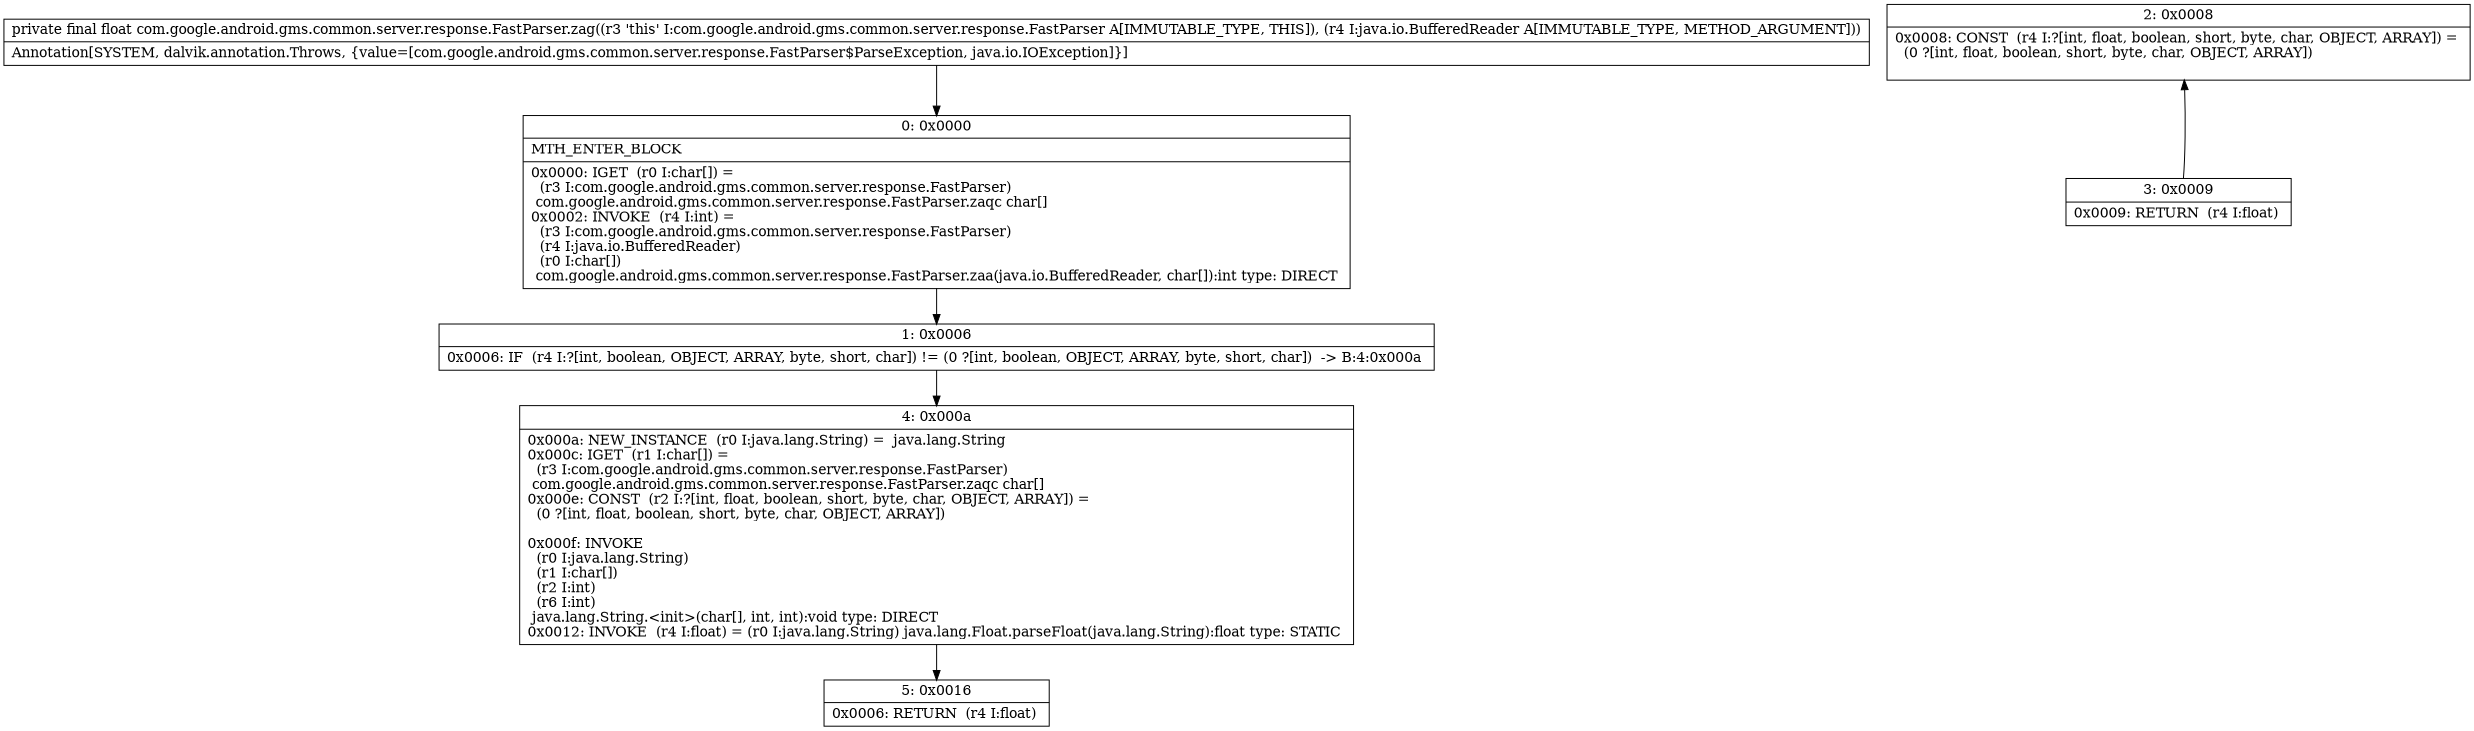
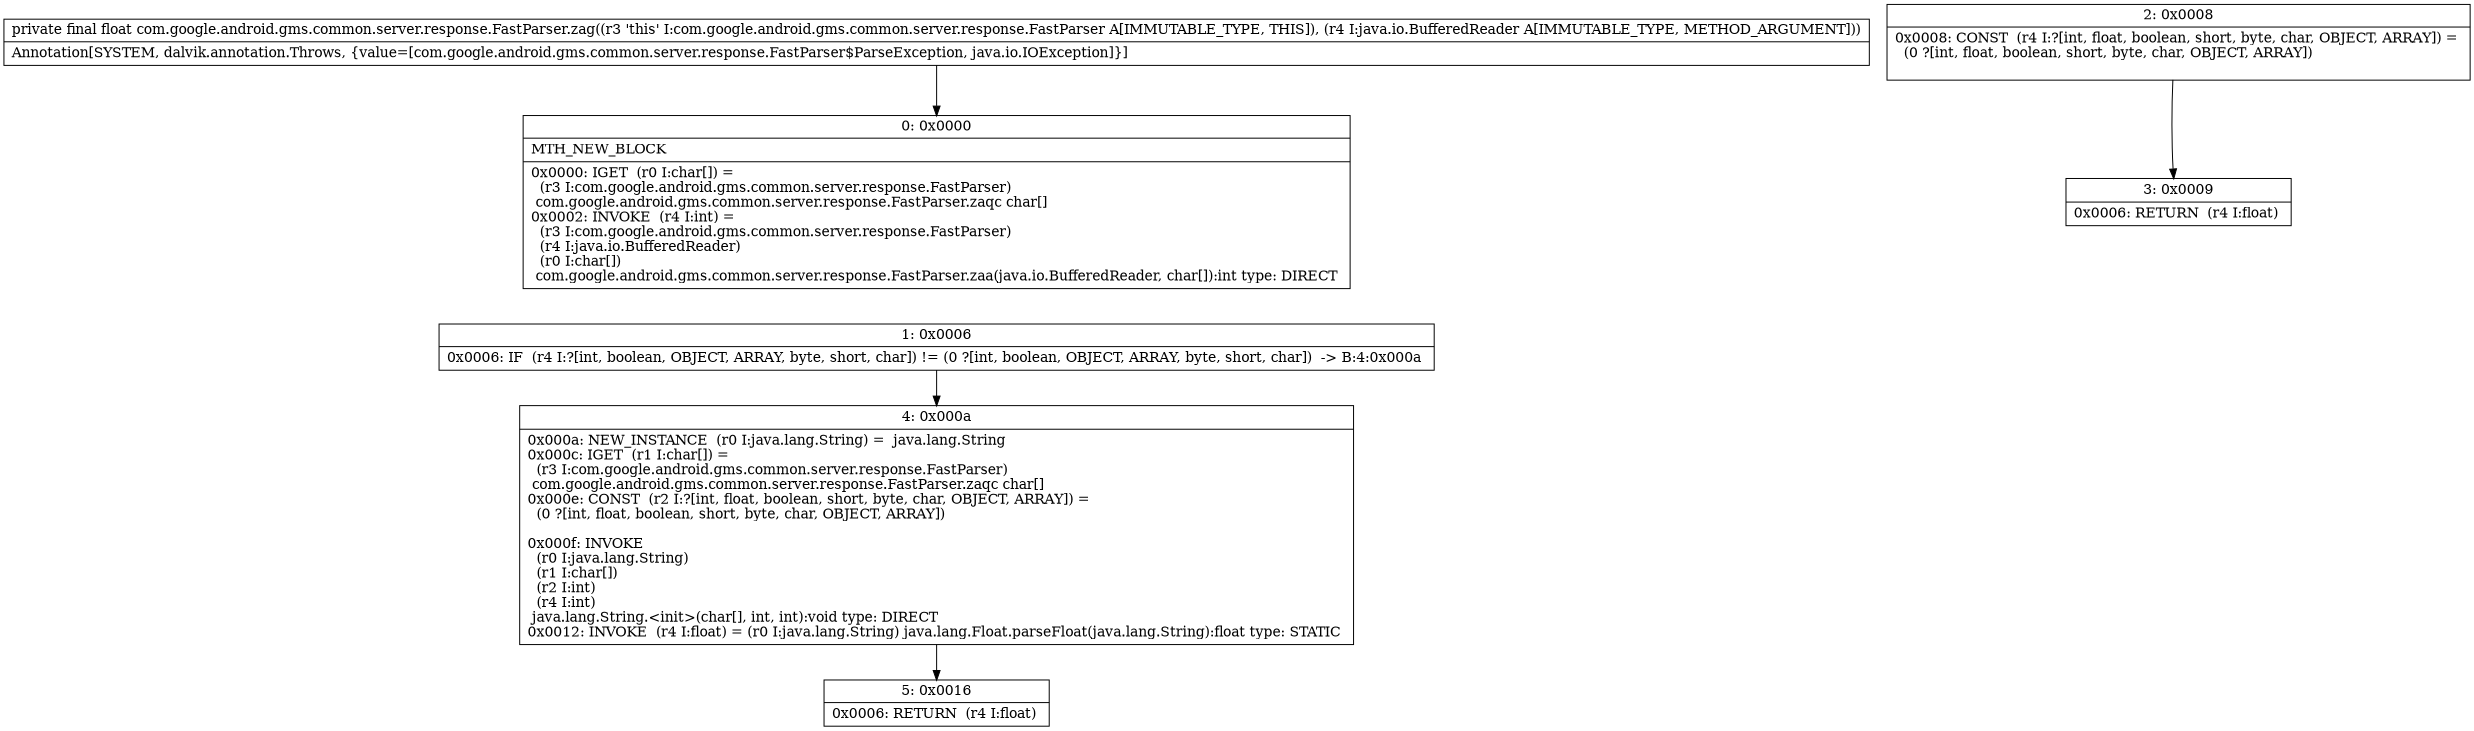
(2185, 134) -> (2172, 124)
(607, 149) -> (599, 149)
(2179, 213) -> (2179, 213)
(937, 301) -> none
(562, 603) -> (562, 603)
